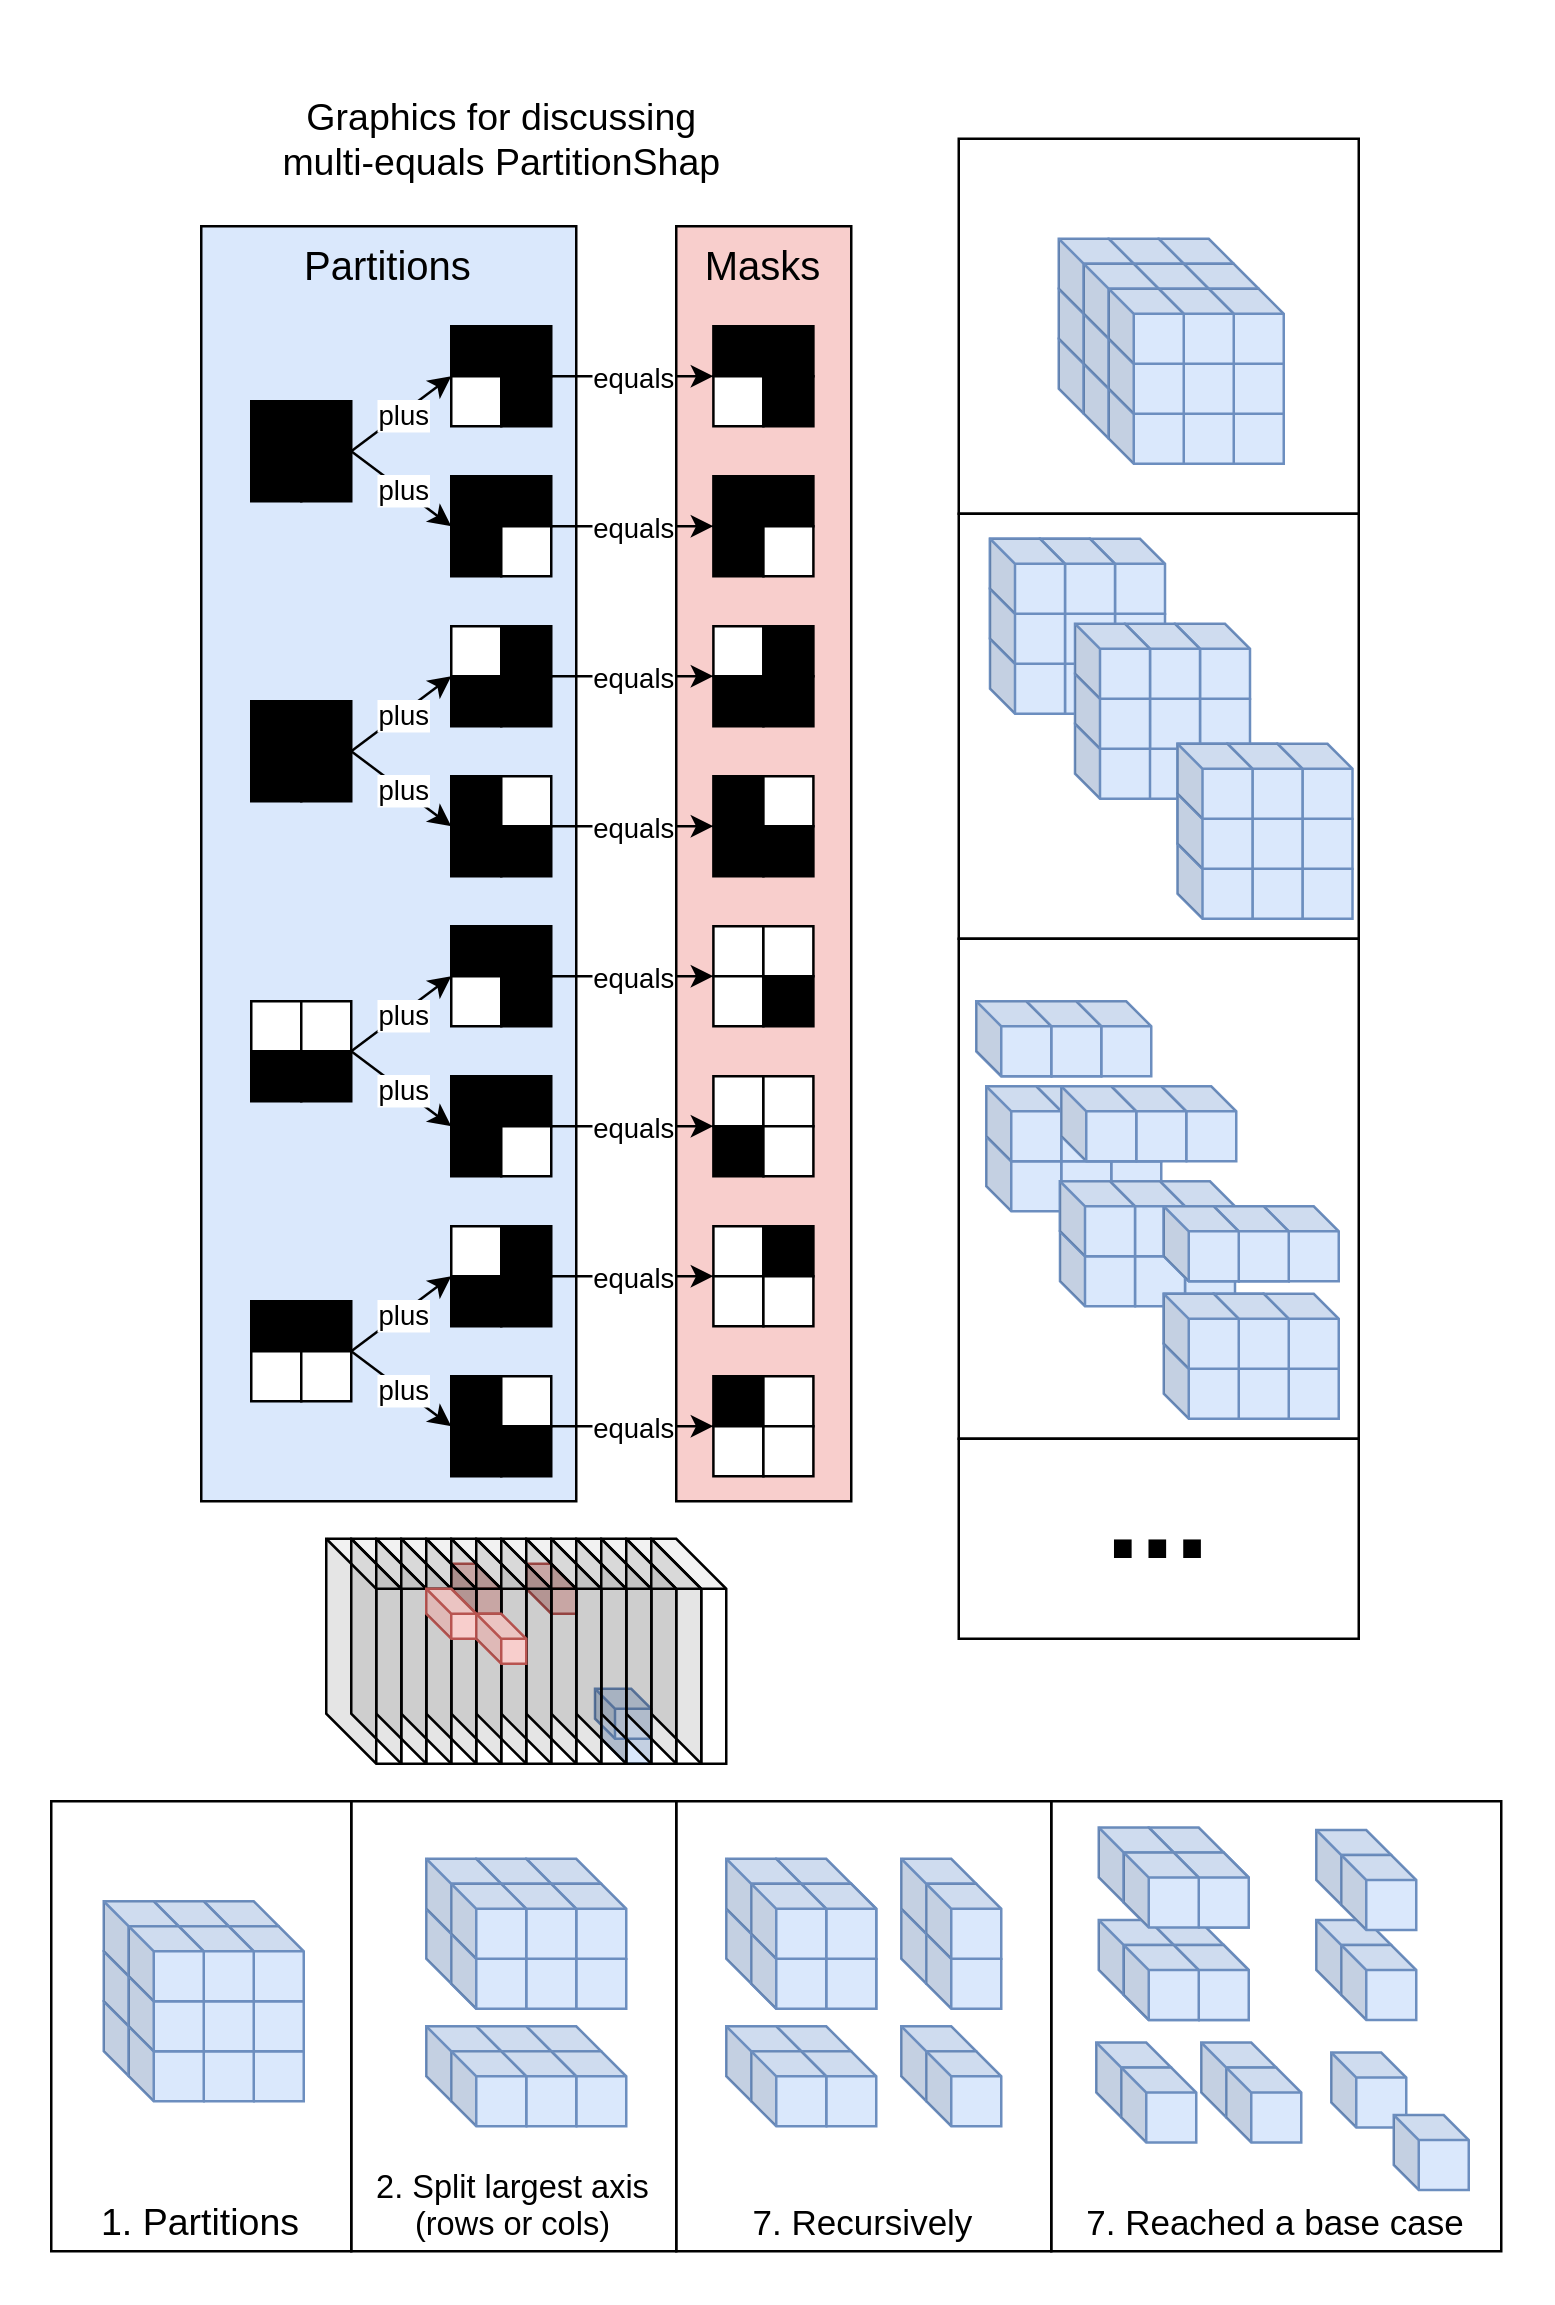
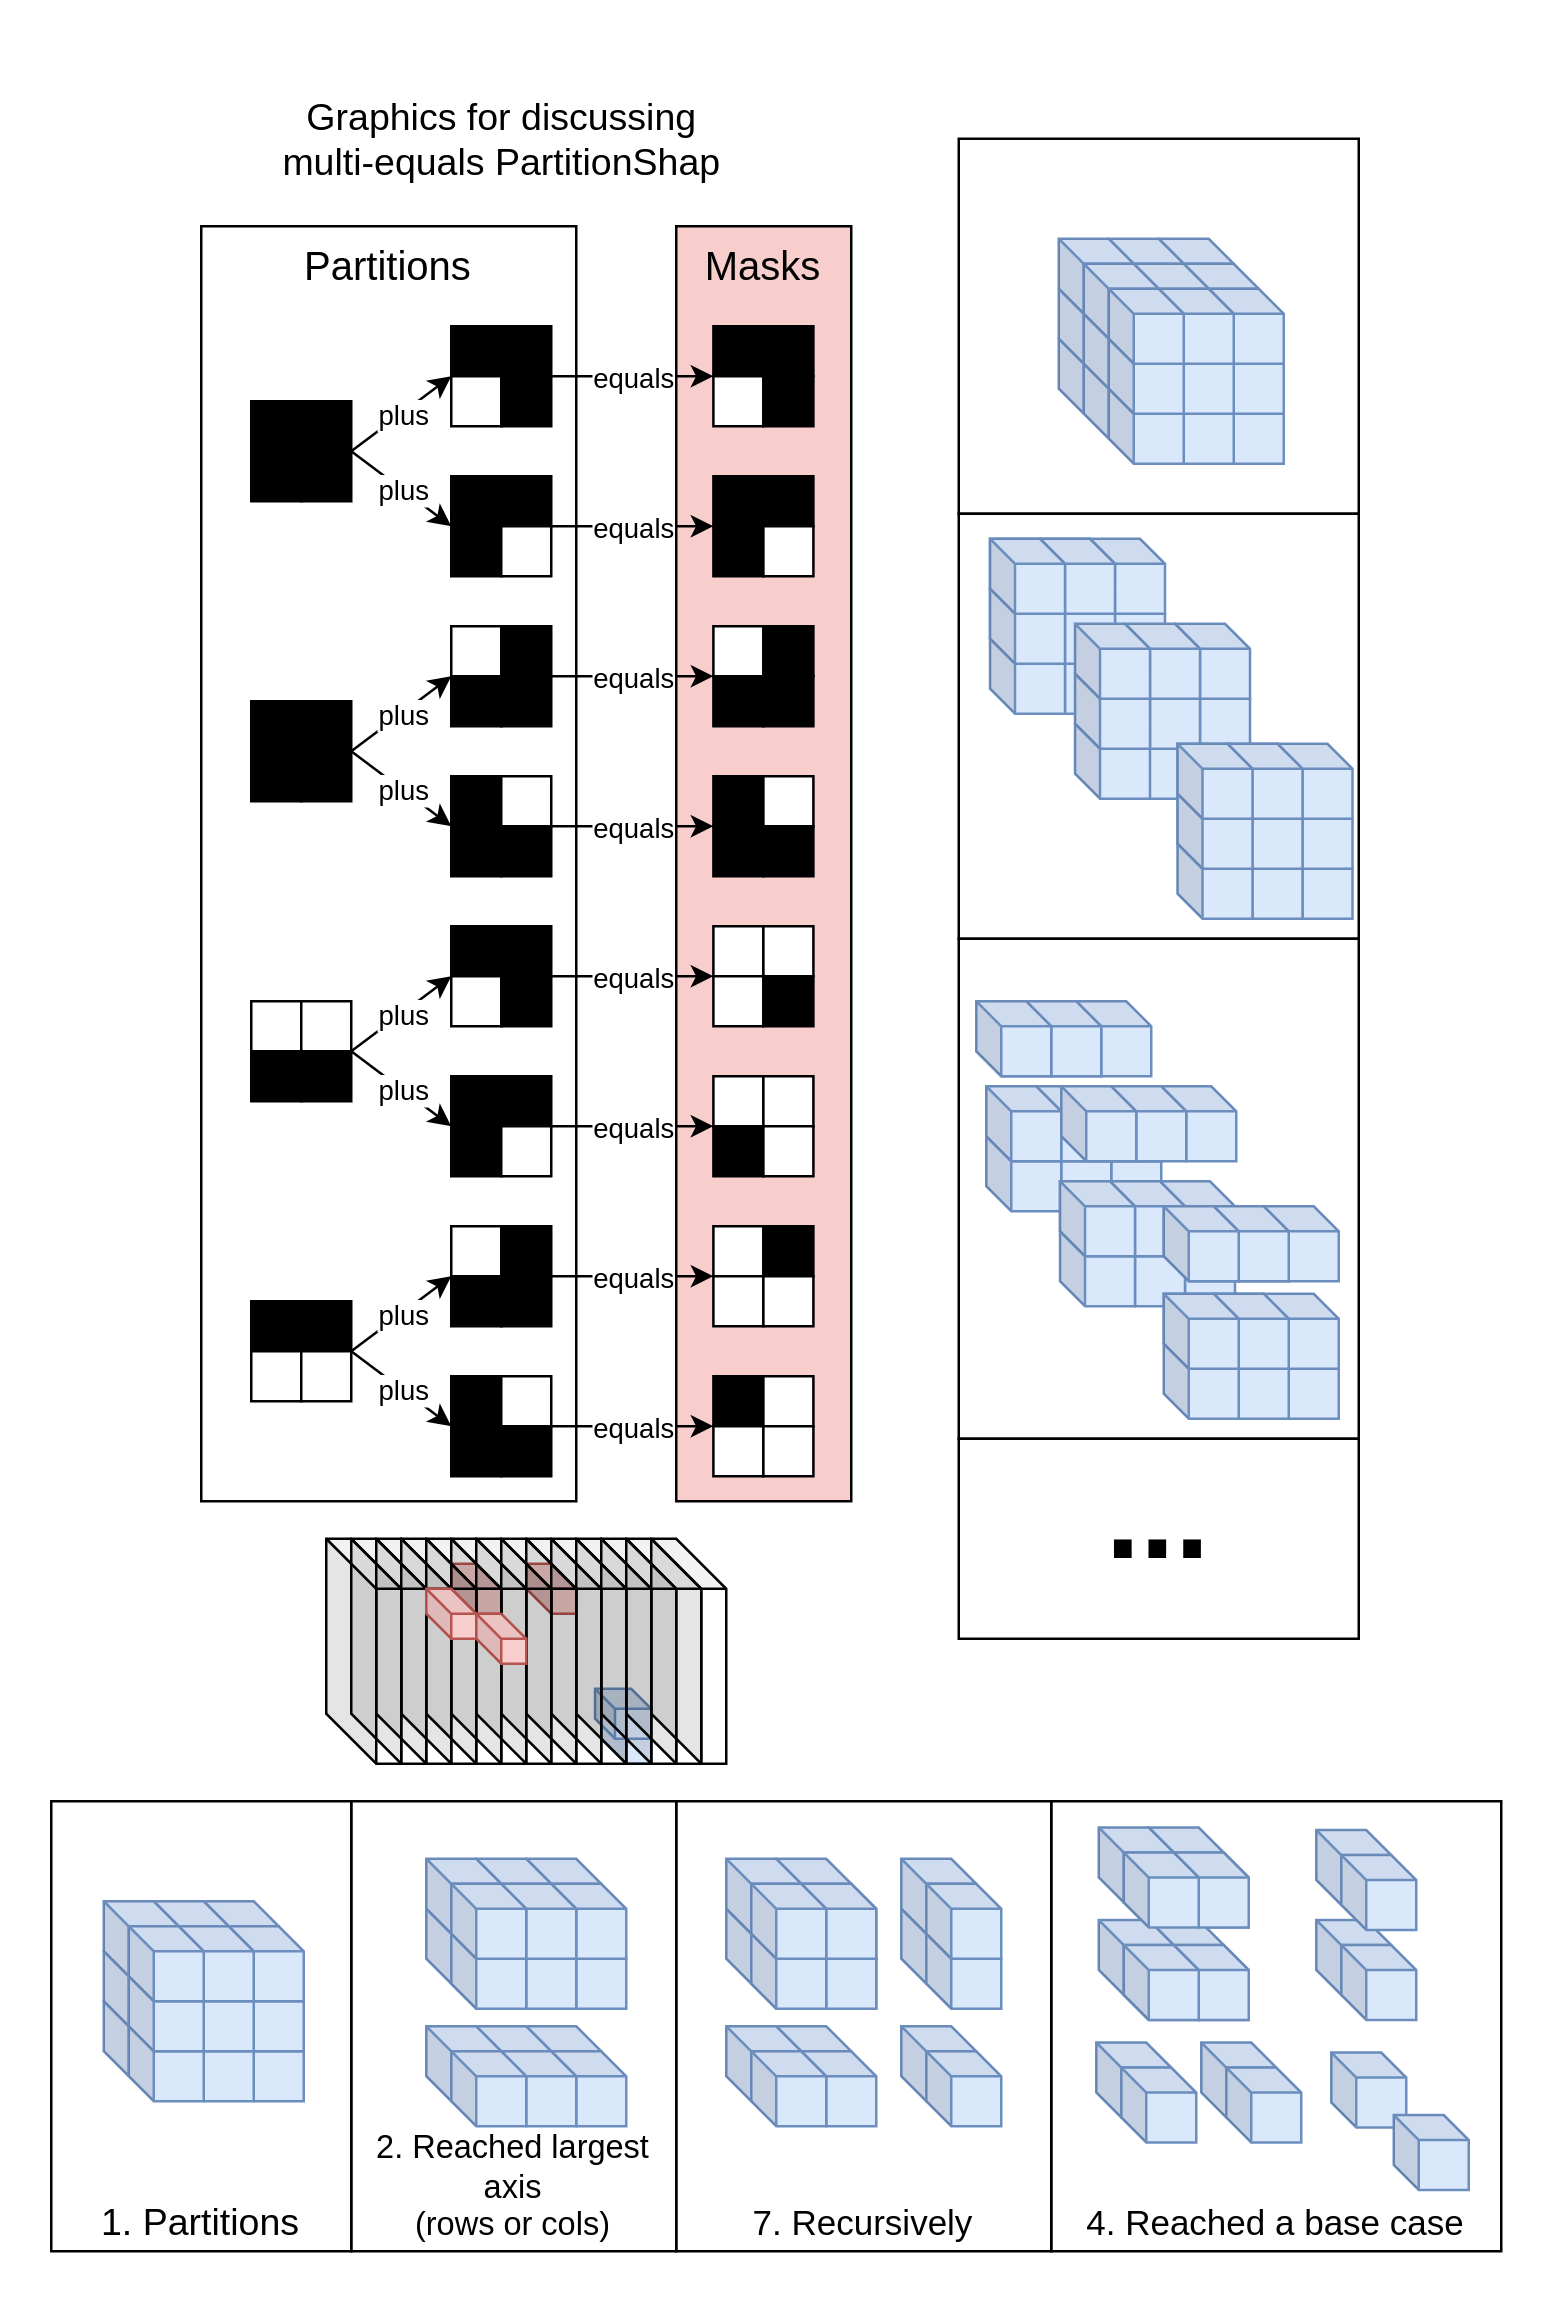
(389, 864) -> (389, 864)
(514, 2208) -> (514, 2190)
(1276, 2226) -> (1276, 2226)
